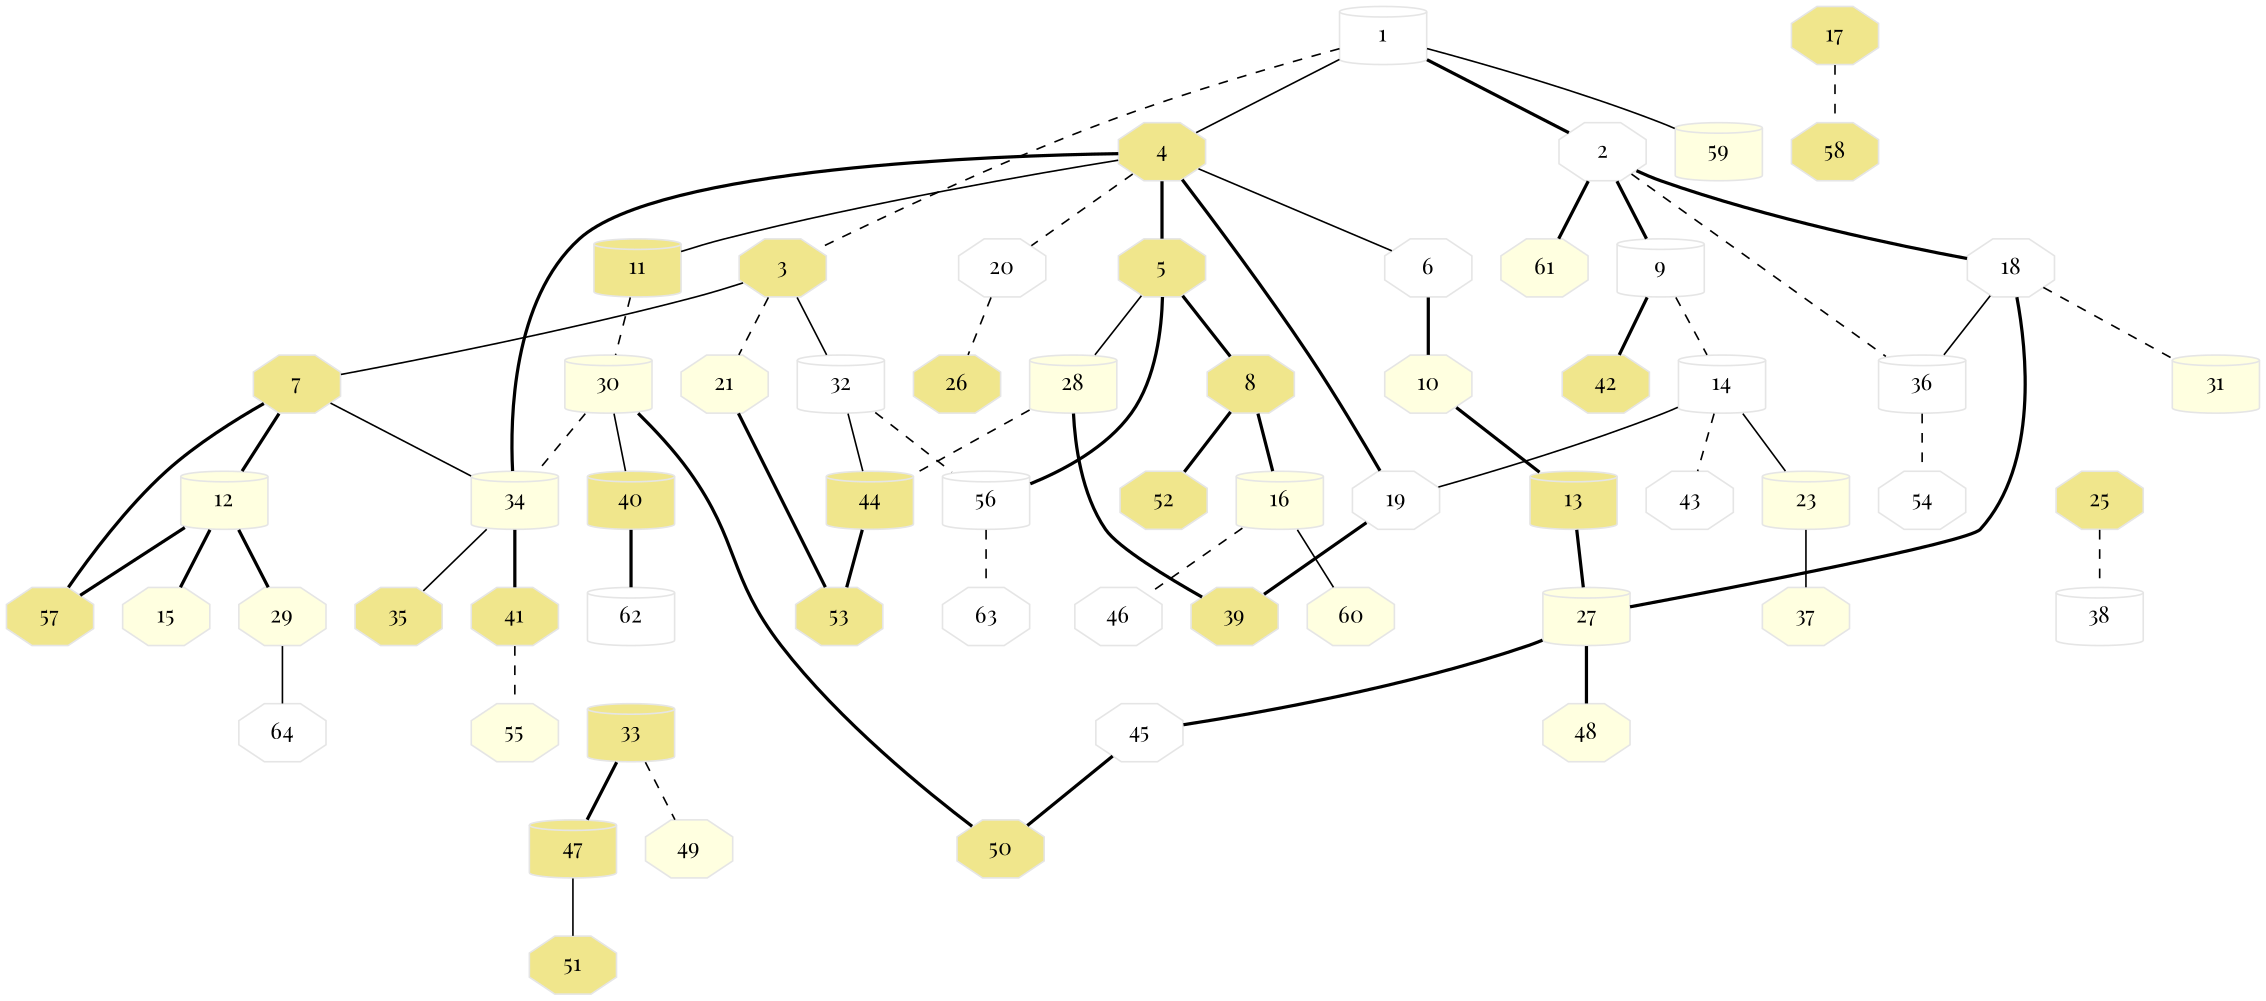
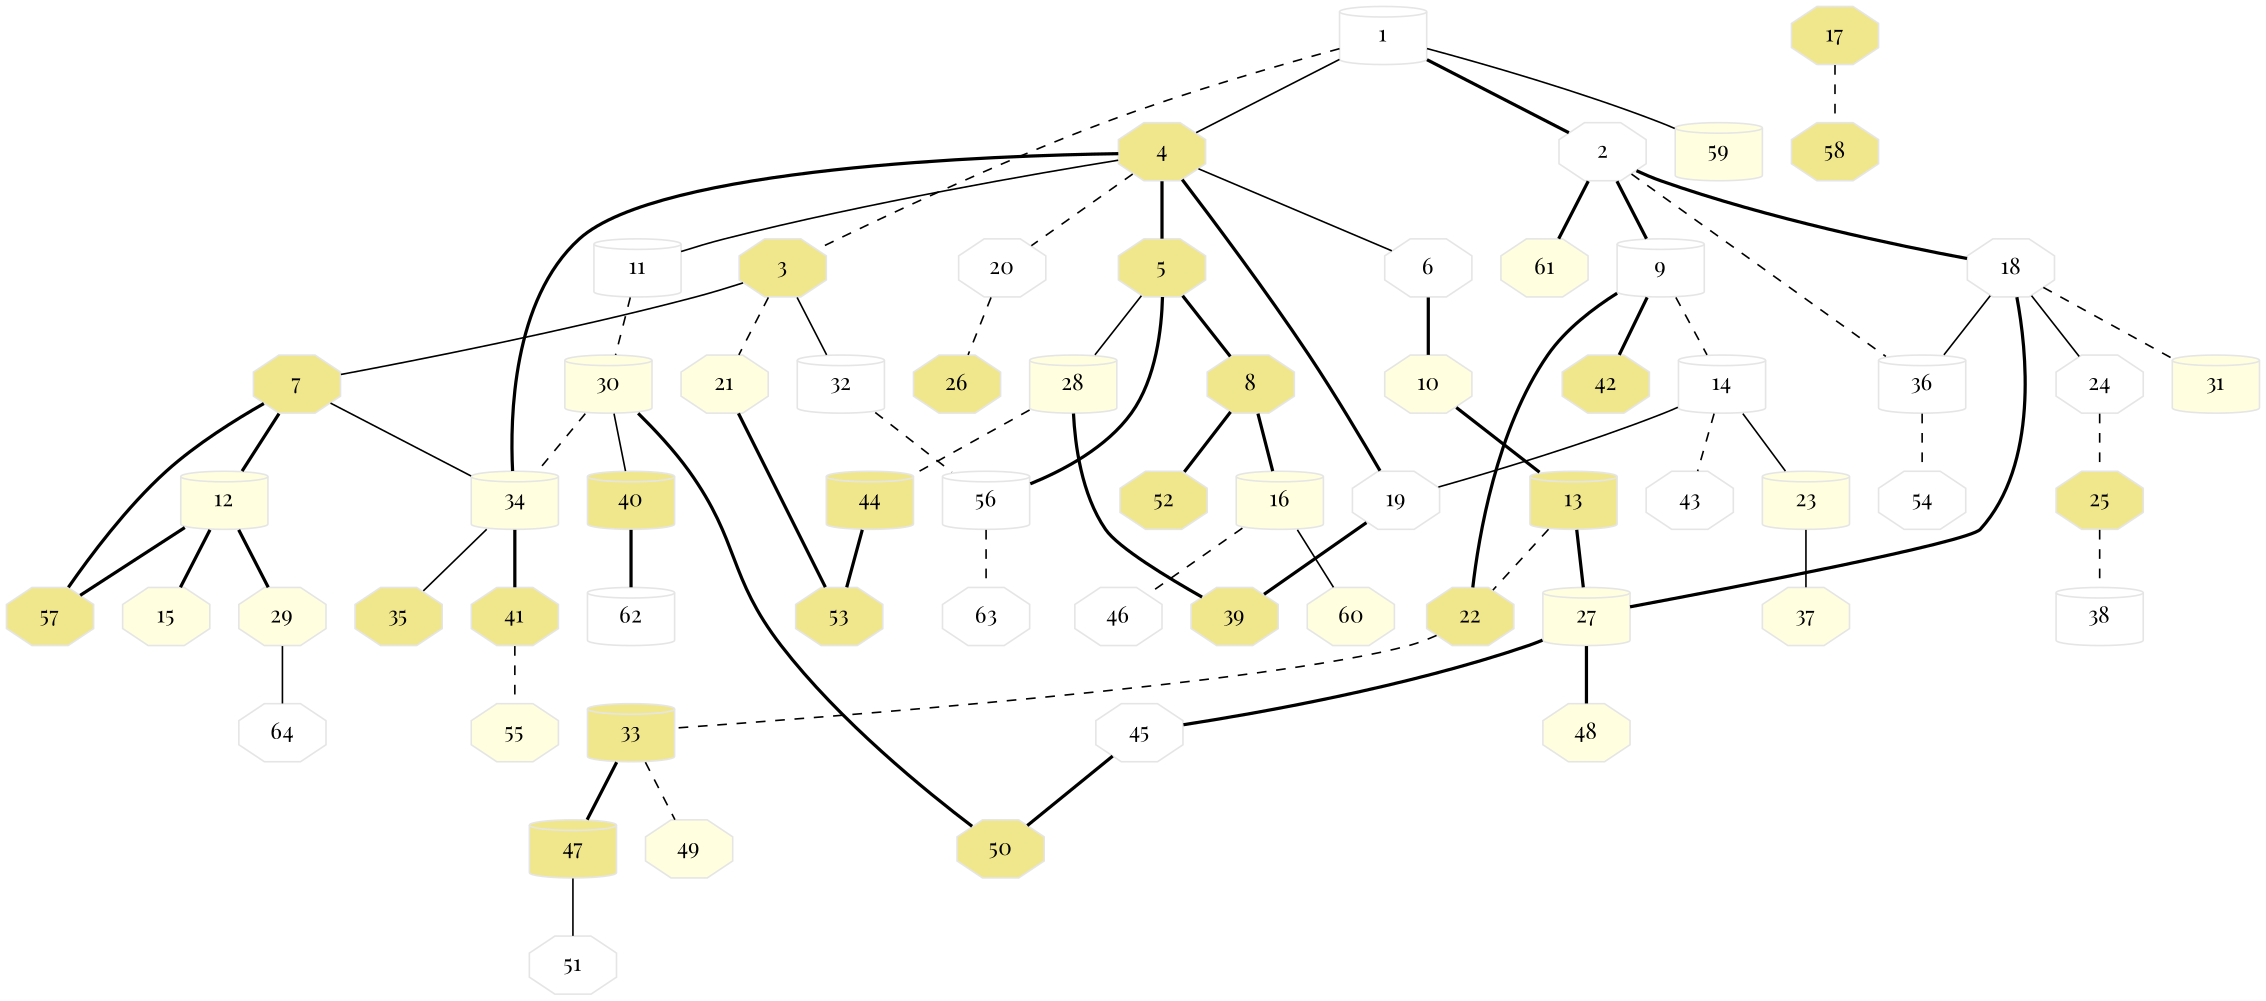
(637, 268) -> (637, 268)
none -> (2100, 384)
(855, 442) -> none
none -> (1470, 617)
(573, 965) -> (573, 965)
